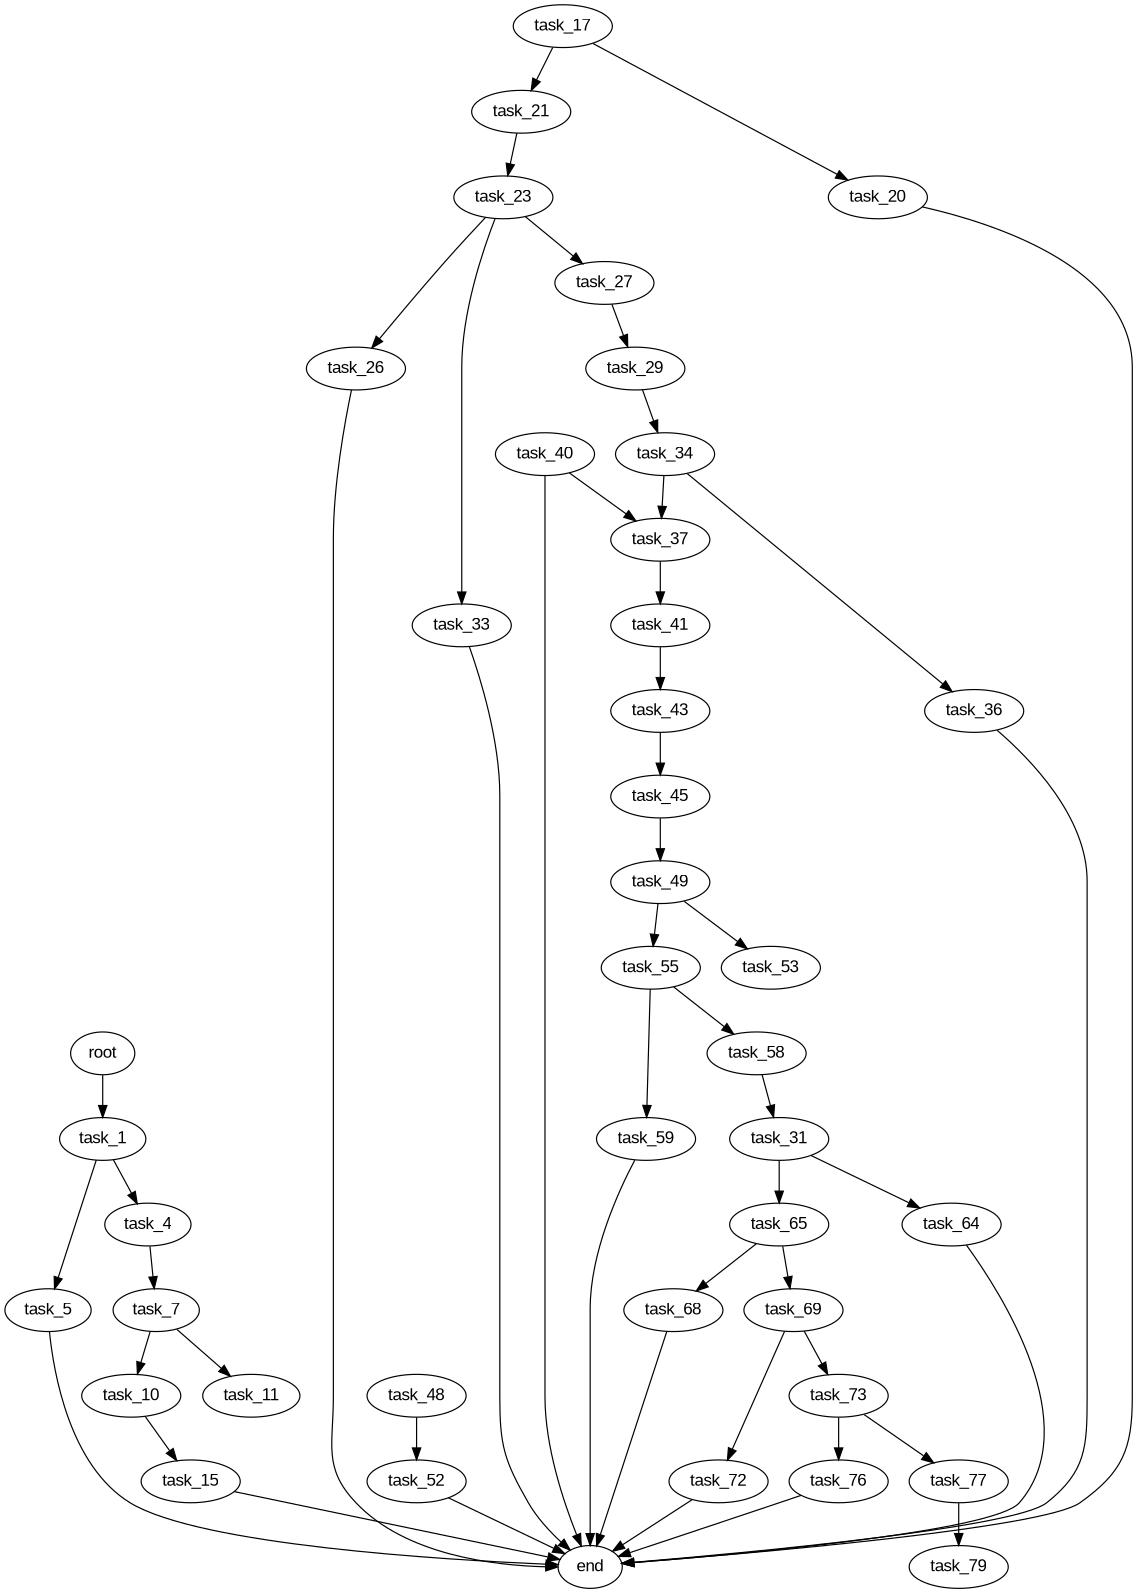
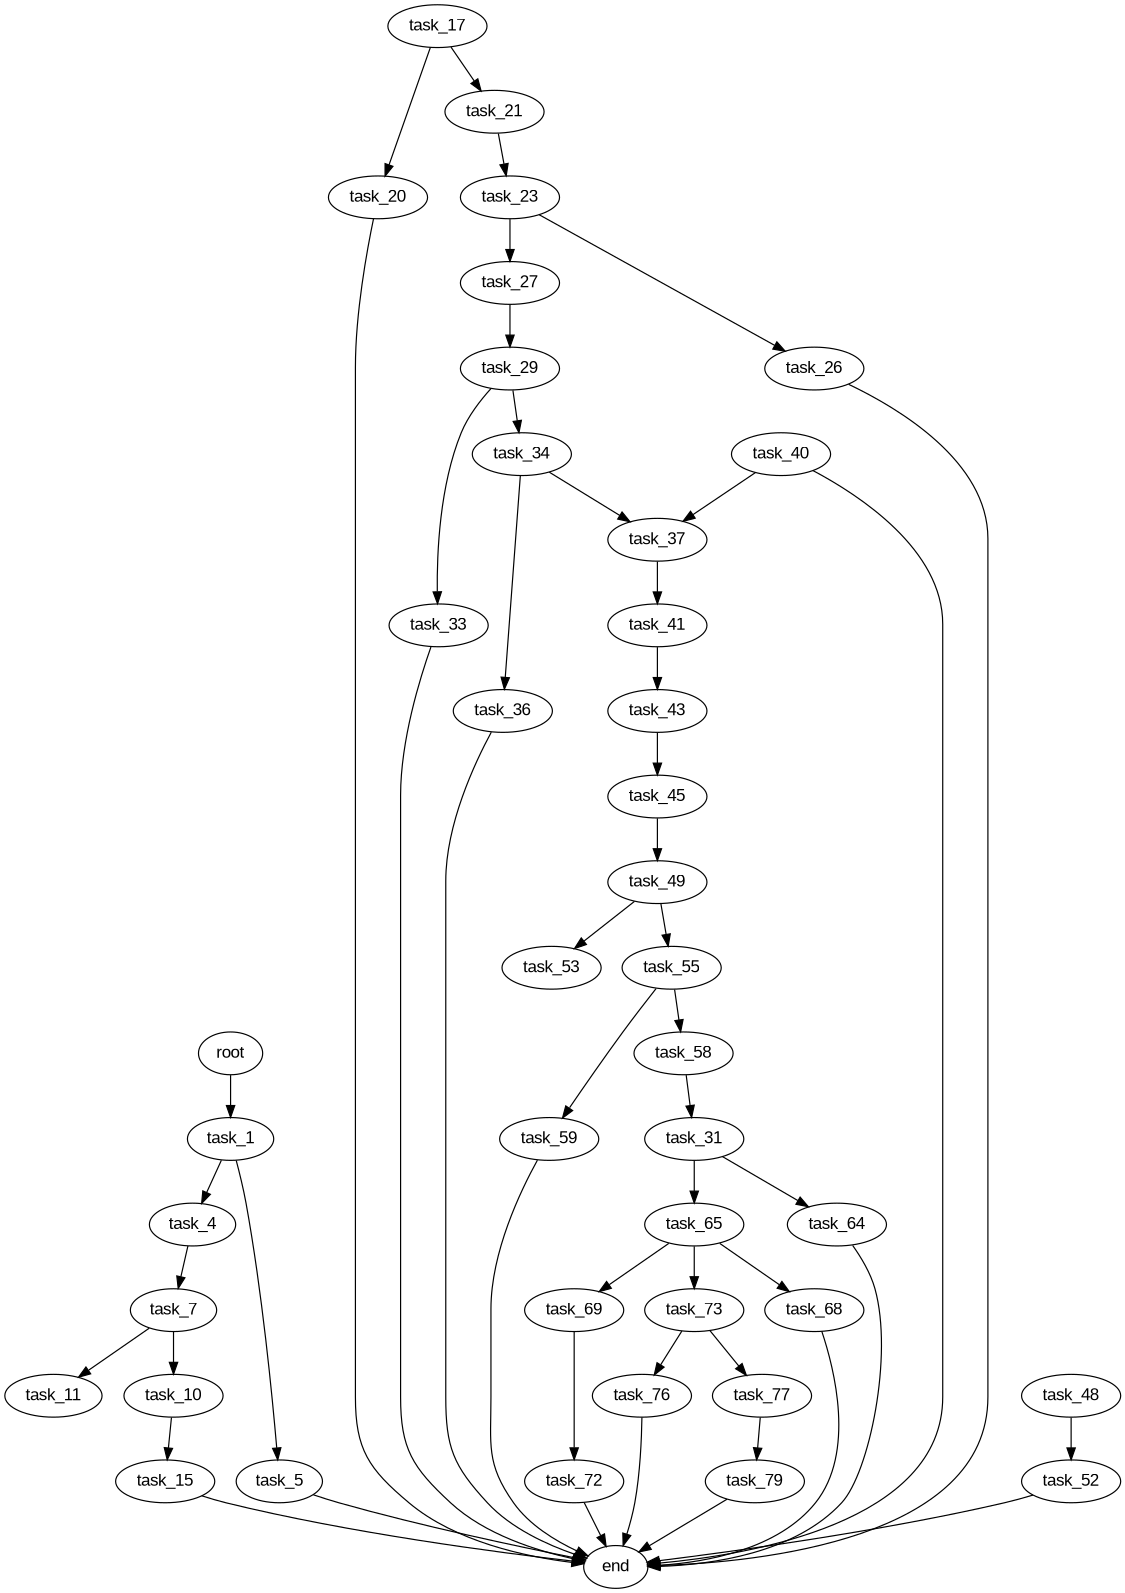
(462, 403) -> (446, 484)
(813, 1347) -> (694, 1262)
none -> (688, 1522)
